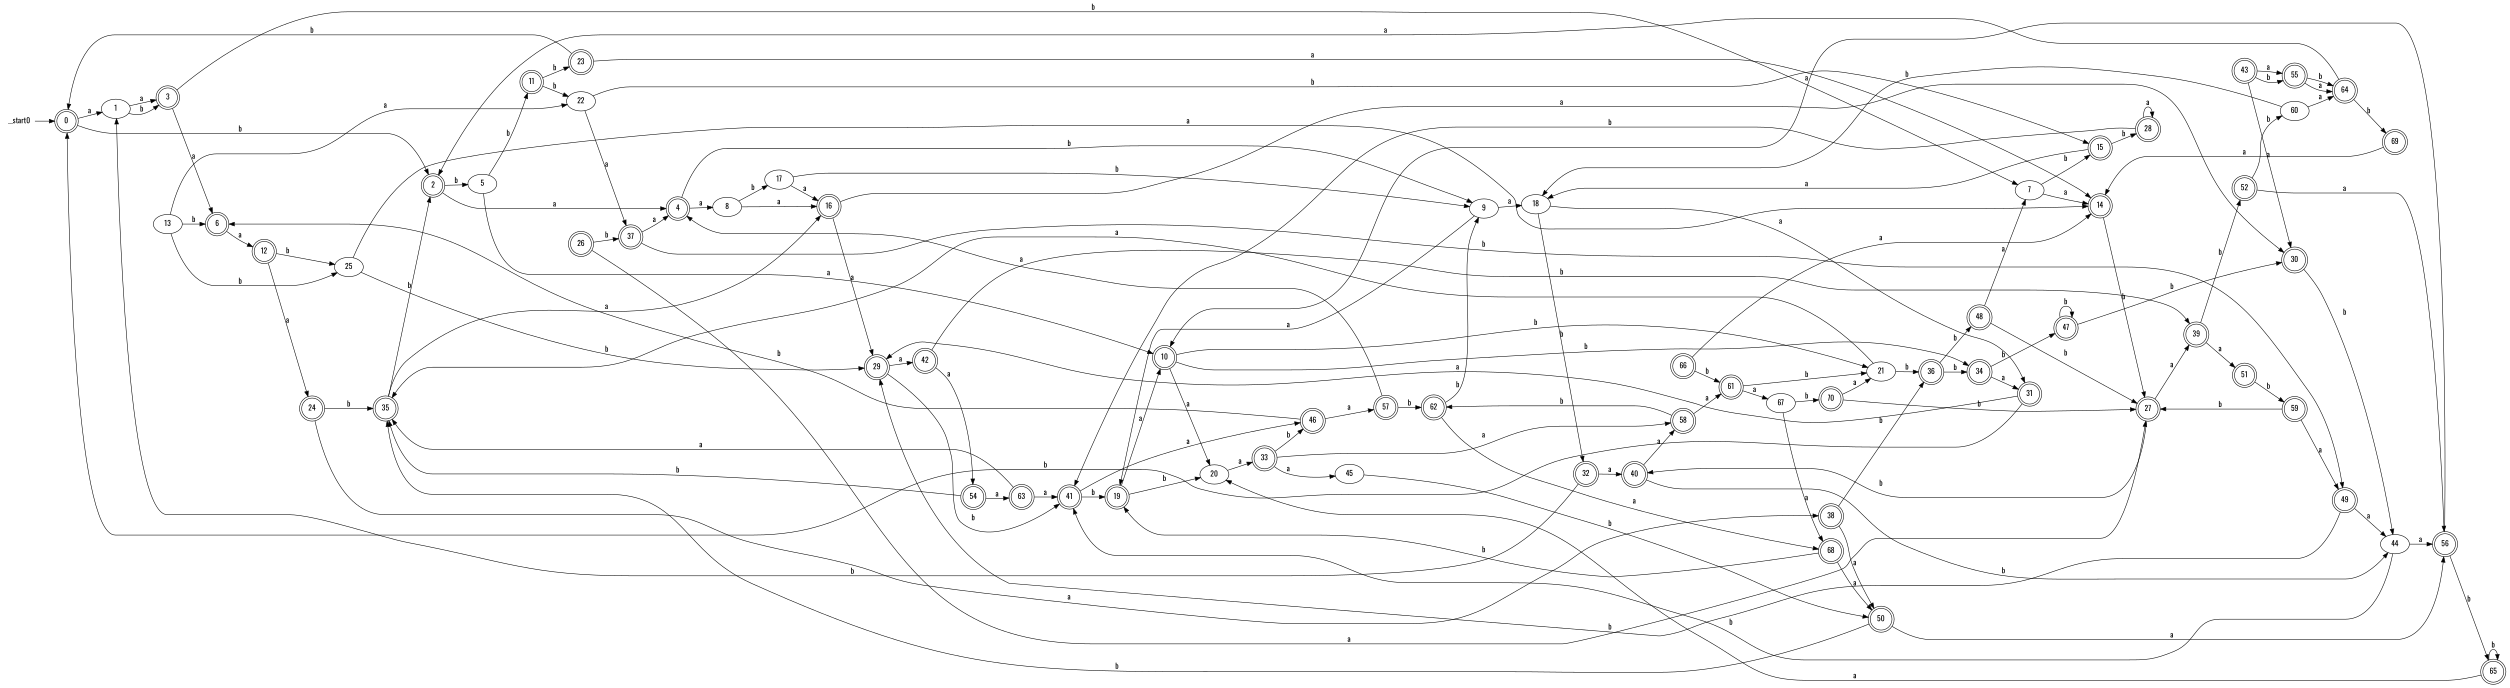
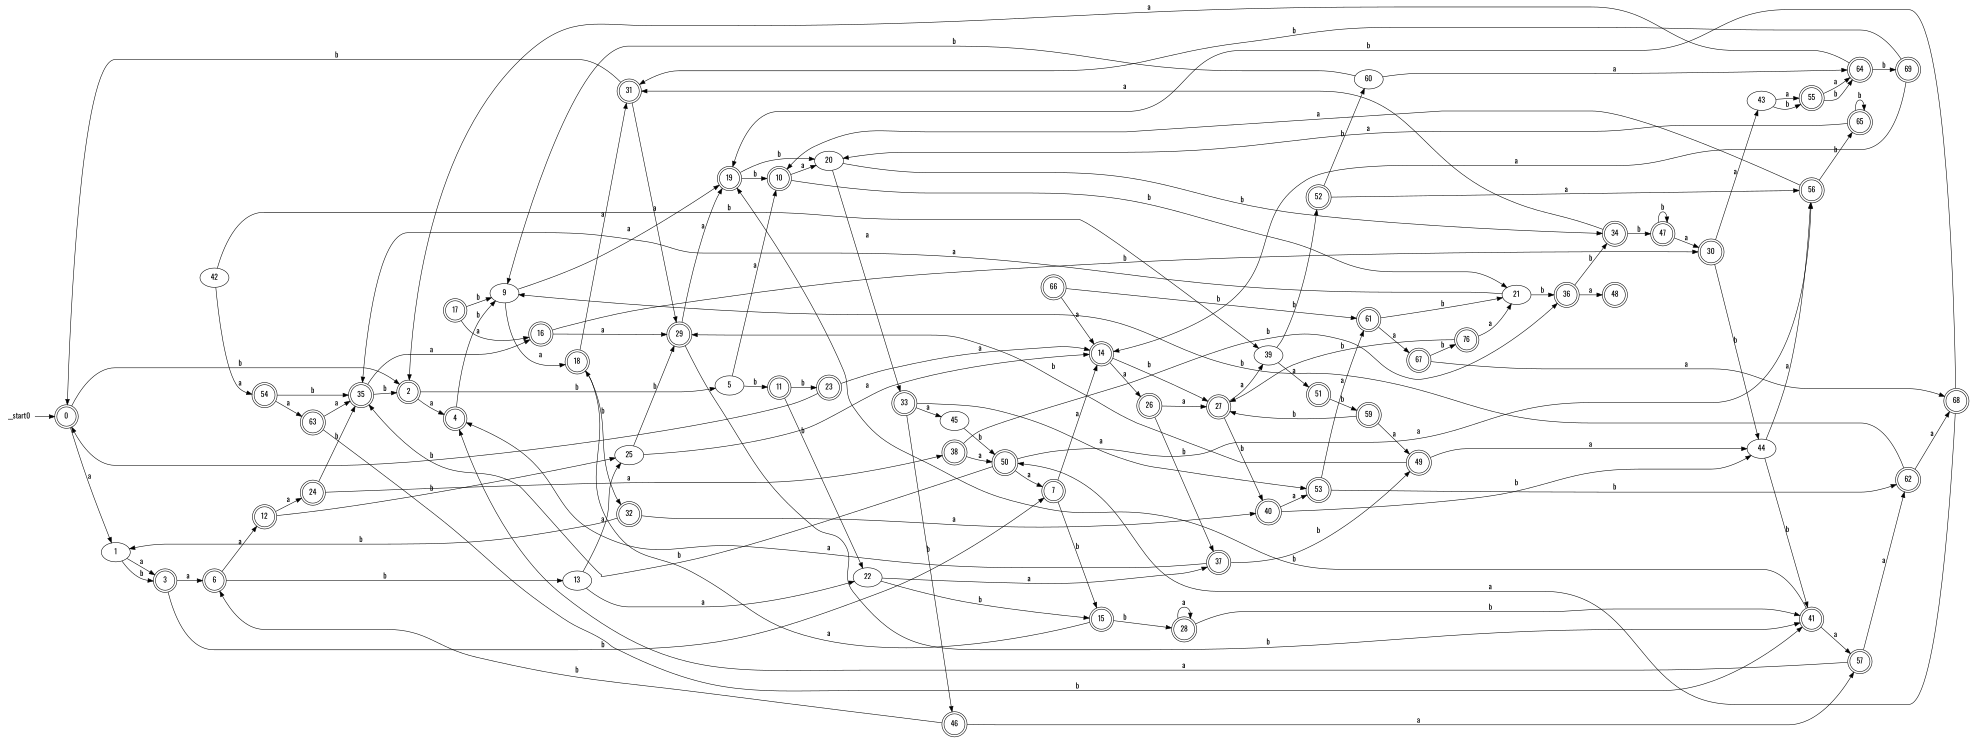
none -> (1276, 38)
(2245, 71) -> (1762, 101)
(1916, 77) -> (858, 46)
(1562, 103) -> (1125, 259)
(2269, 163) -> (1736, 178)
(779, 180) -> (455, 310)
(2030, 190) -> (1054, 491)
(1536, 204) -> (577, 362)
(727, 207) -> none
(191, 224) -> (392, 581)
(2004, 255) -> (1026, 478)
(240, 282) -> (603, 520)
(2172, 287) -> (1687, 238)
(2196, 335) -> (1268, 355)
(1955, 339) -> (1591, 291)
(1571, 353) -> (1219, 199)
(925, 361) -> (214, 278)
(2062, 362) -> none
(898, 364) -> (697, 256)
none -> (1124, 378)
(1831, 399) -> (1467, 340)
(1410, 403) -> (1884, 561)
(1781, 403) -> (1419, 360)
(1141, 419) -> (755, 175)
(1683, 421) -> (1319, 490)
(1184, 448) -> (1834, 639)
(1046, 493) -> (1078, 686)
